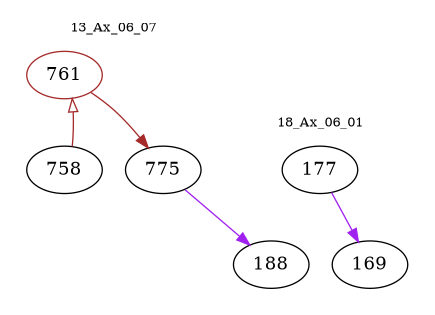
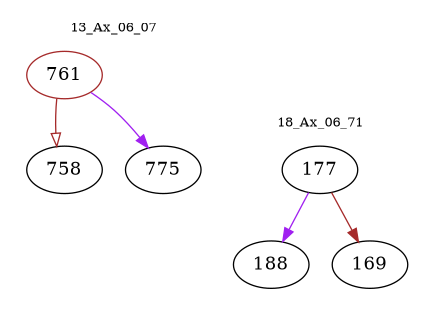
(117, 113) -> (117, 113)
(321, 123) -> (321, 123)
(73, 129) -> (56, 116)
(342, 211) -> (342, 211)
(212, 213) -> (299, 211)
